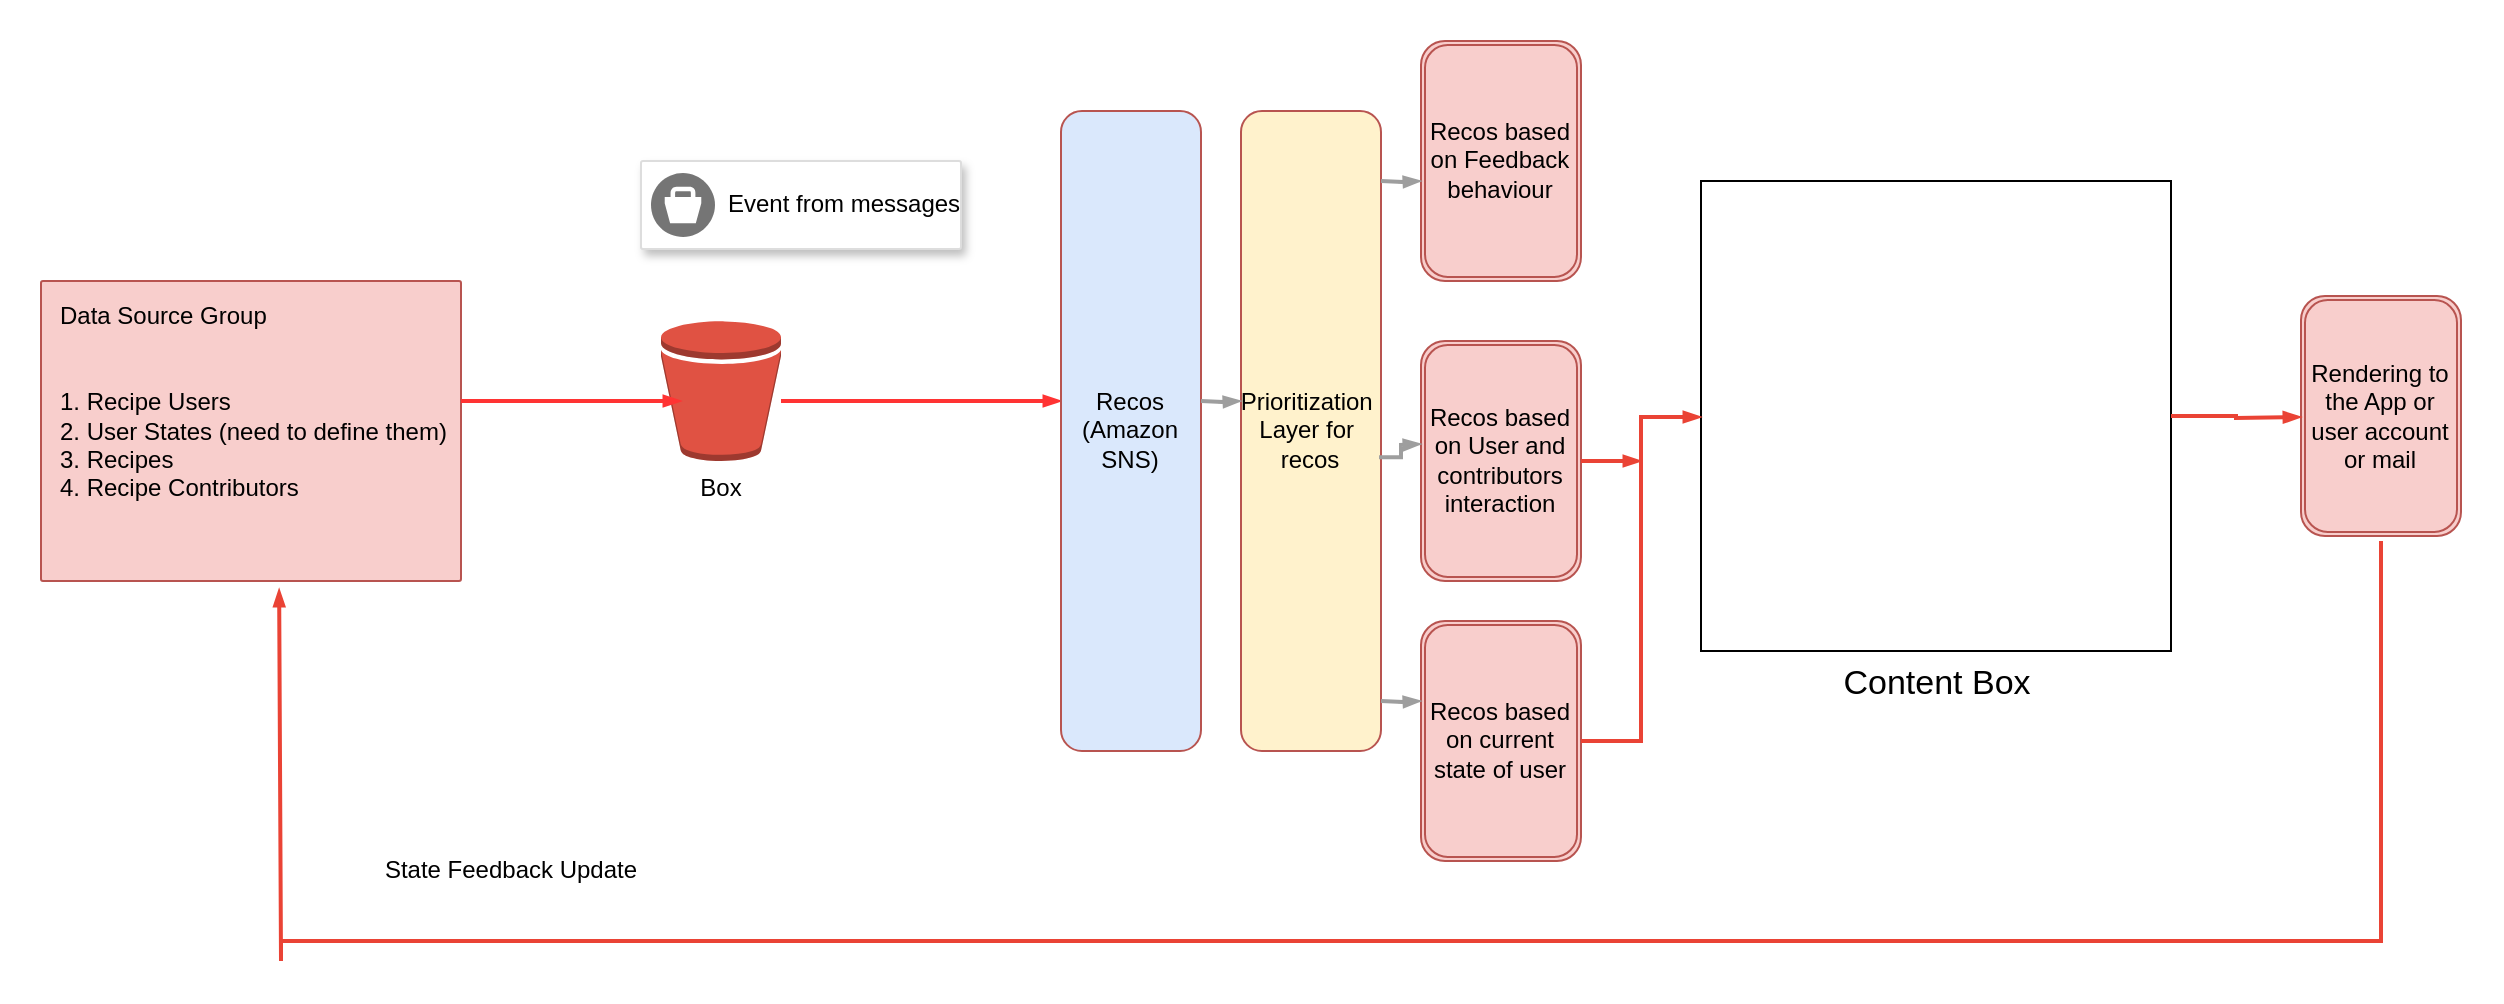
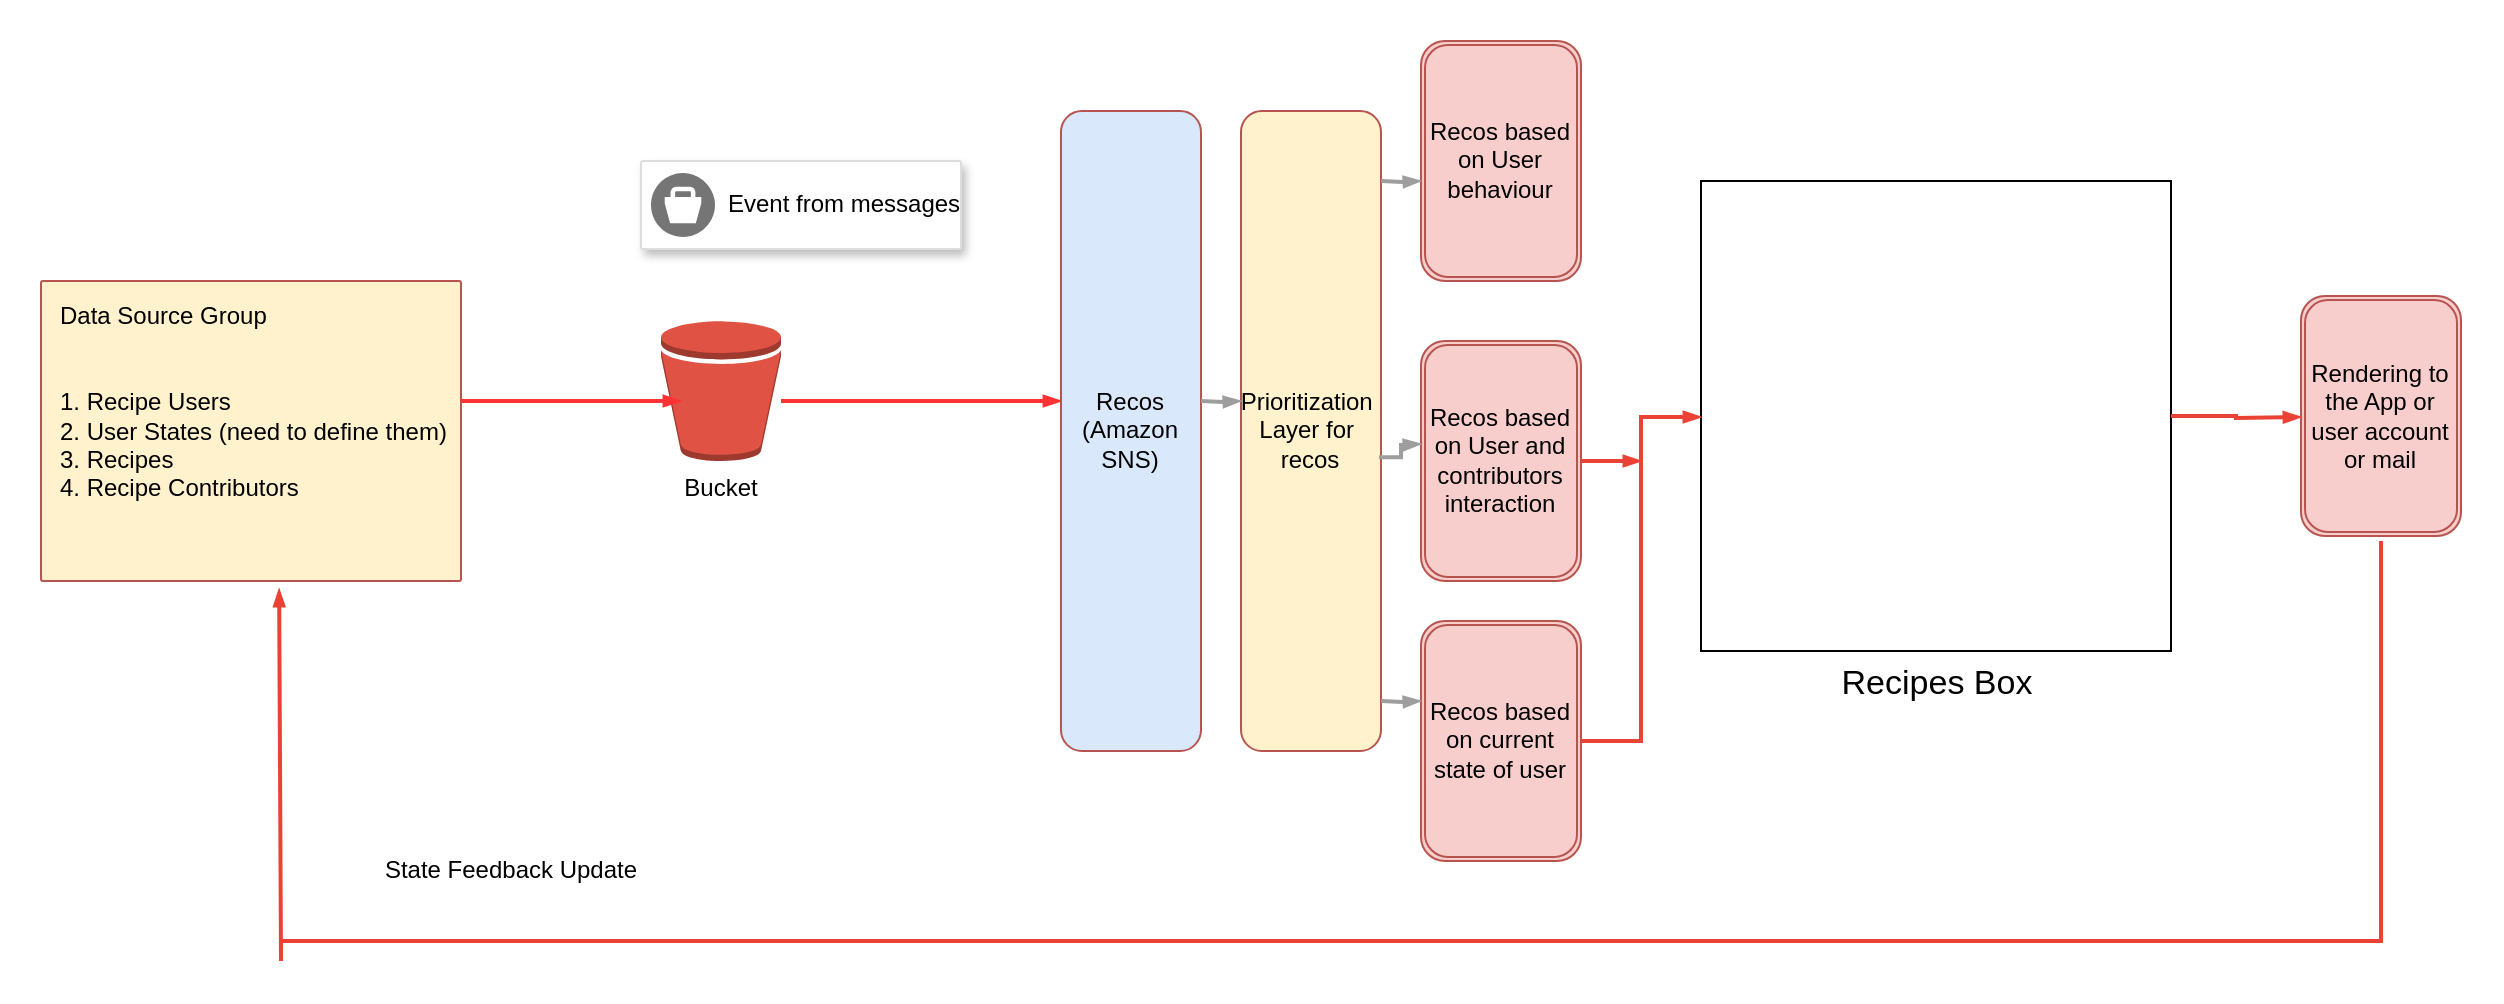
(1501, 161) -> (1501, 161)
(251, 431) -> (251, 431)
(722, 489) -> (722, 489)
(1938, 679) -> (1938, 679)
